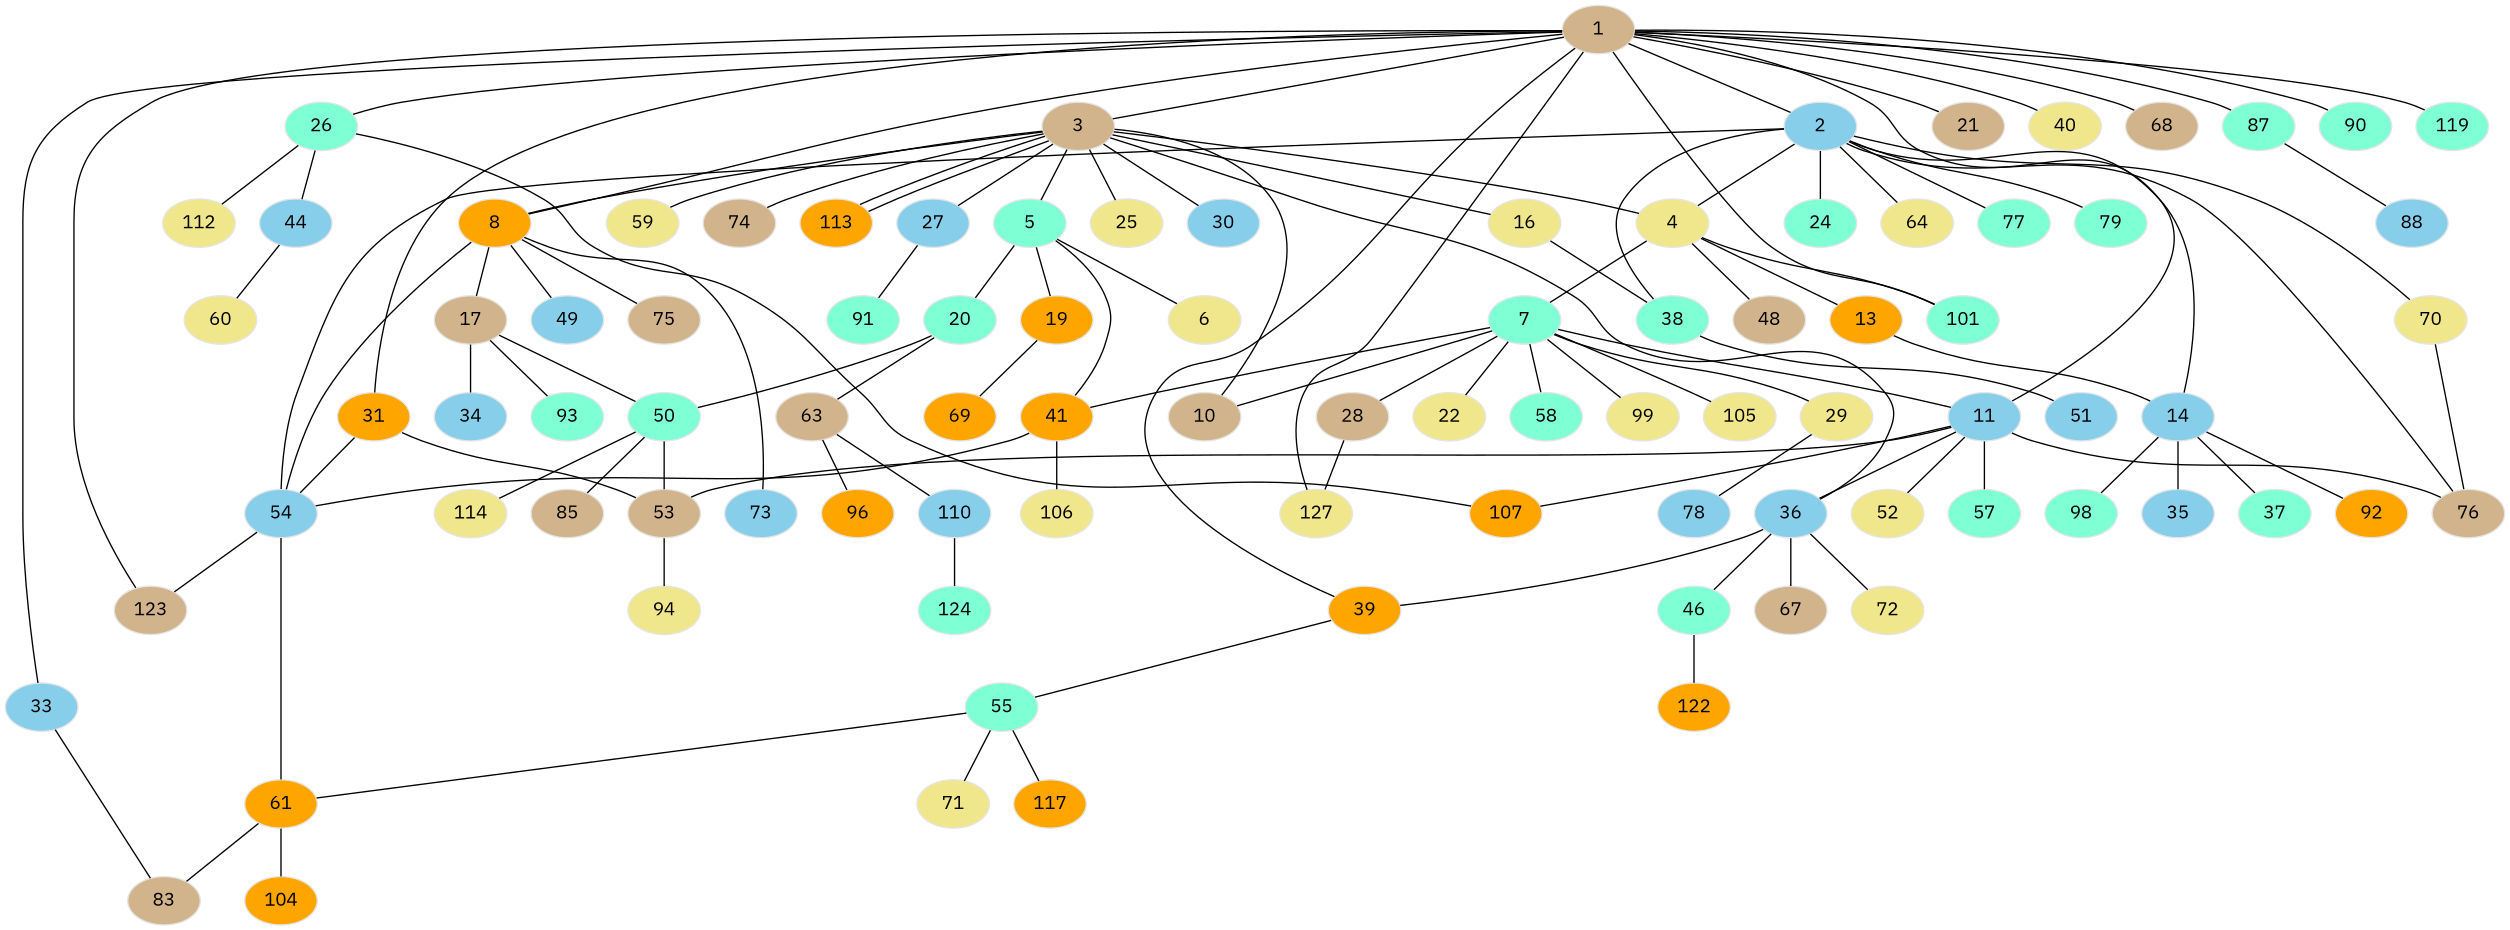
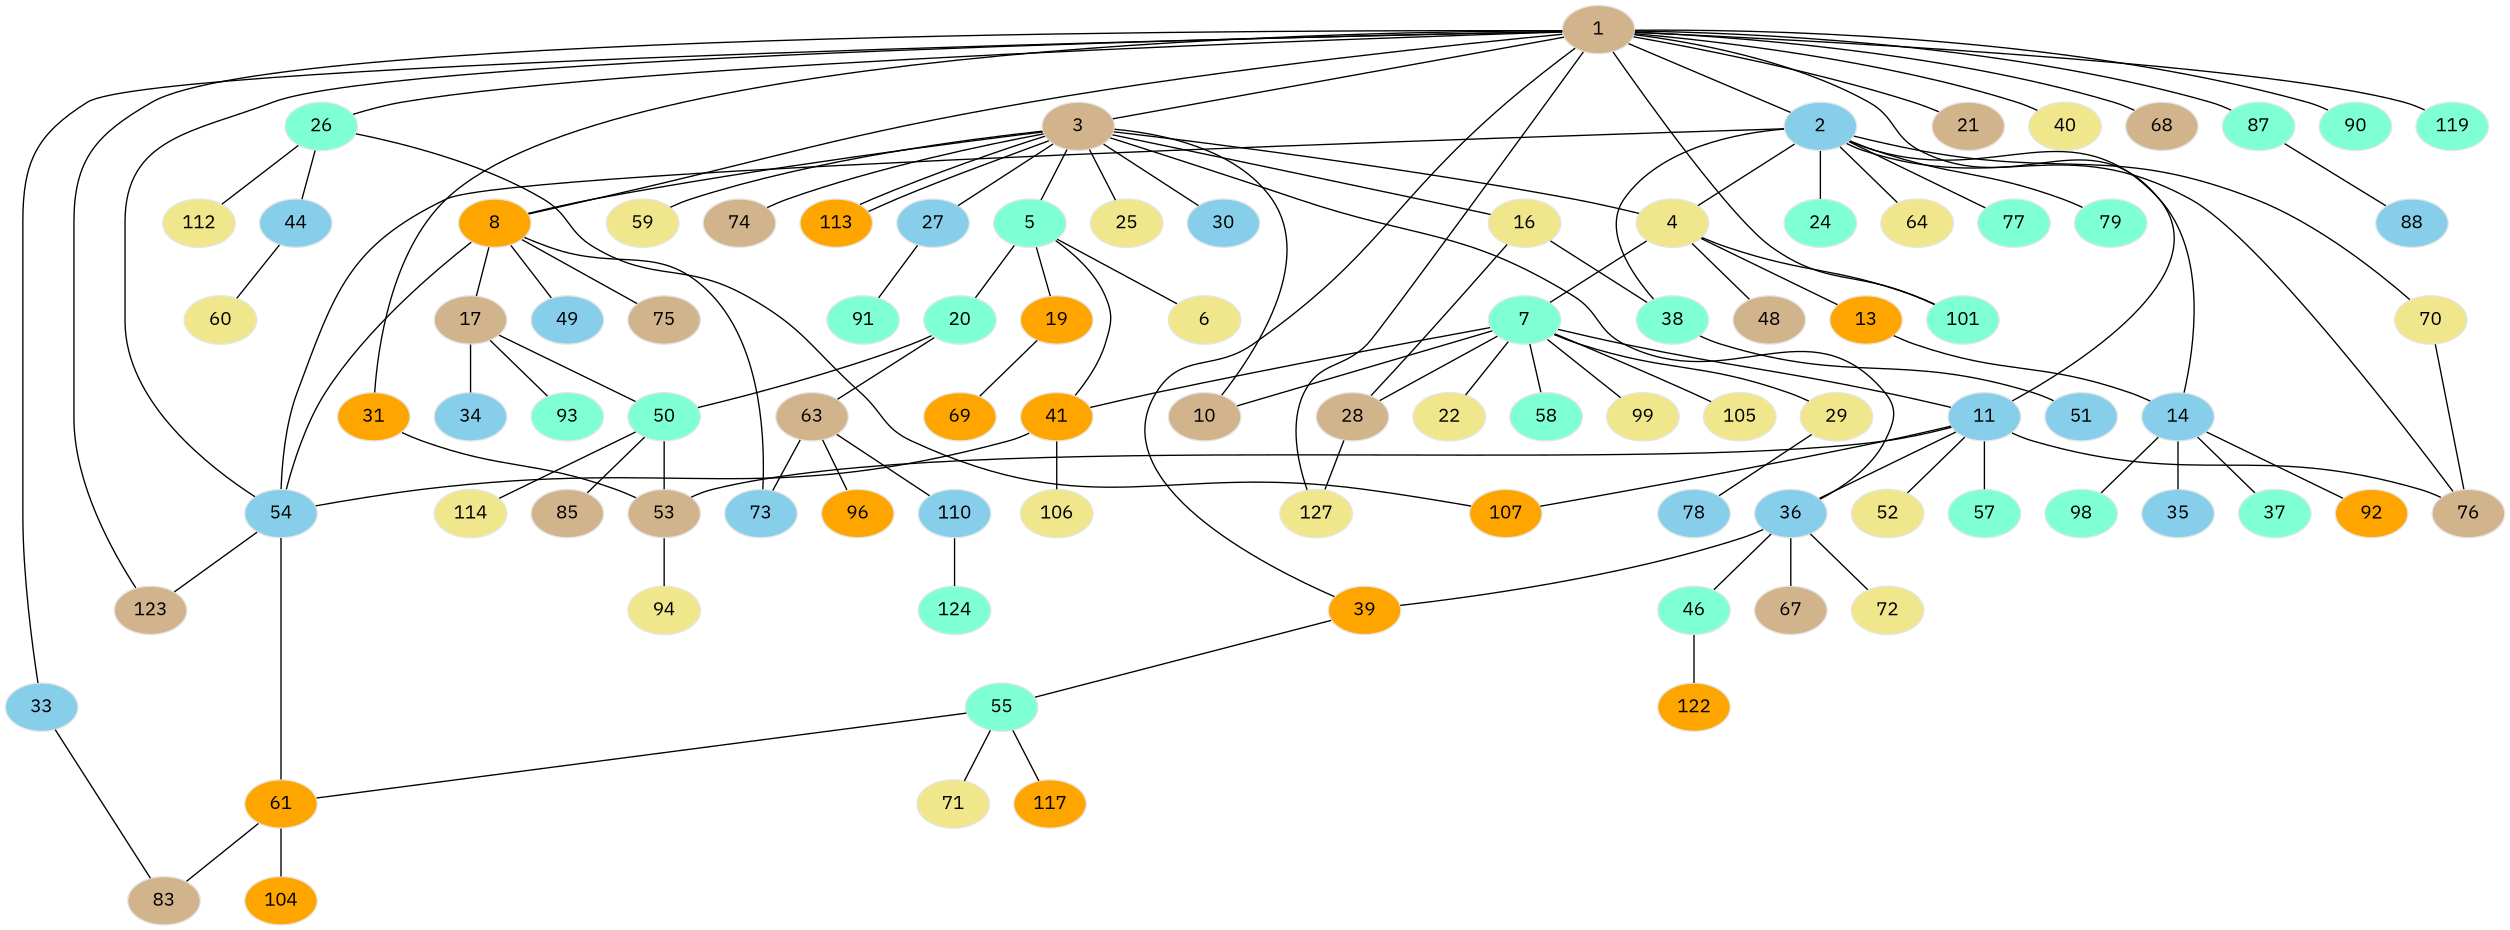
none -> (1440, 321)
(327, 465) -> (468, 75)
none -> (786, 465)
